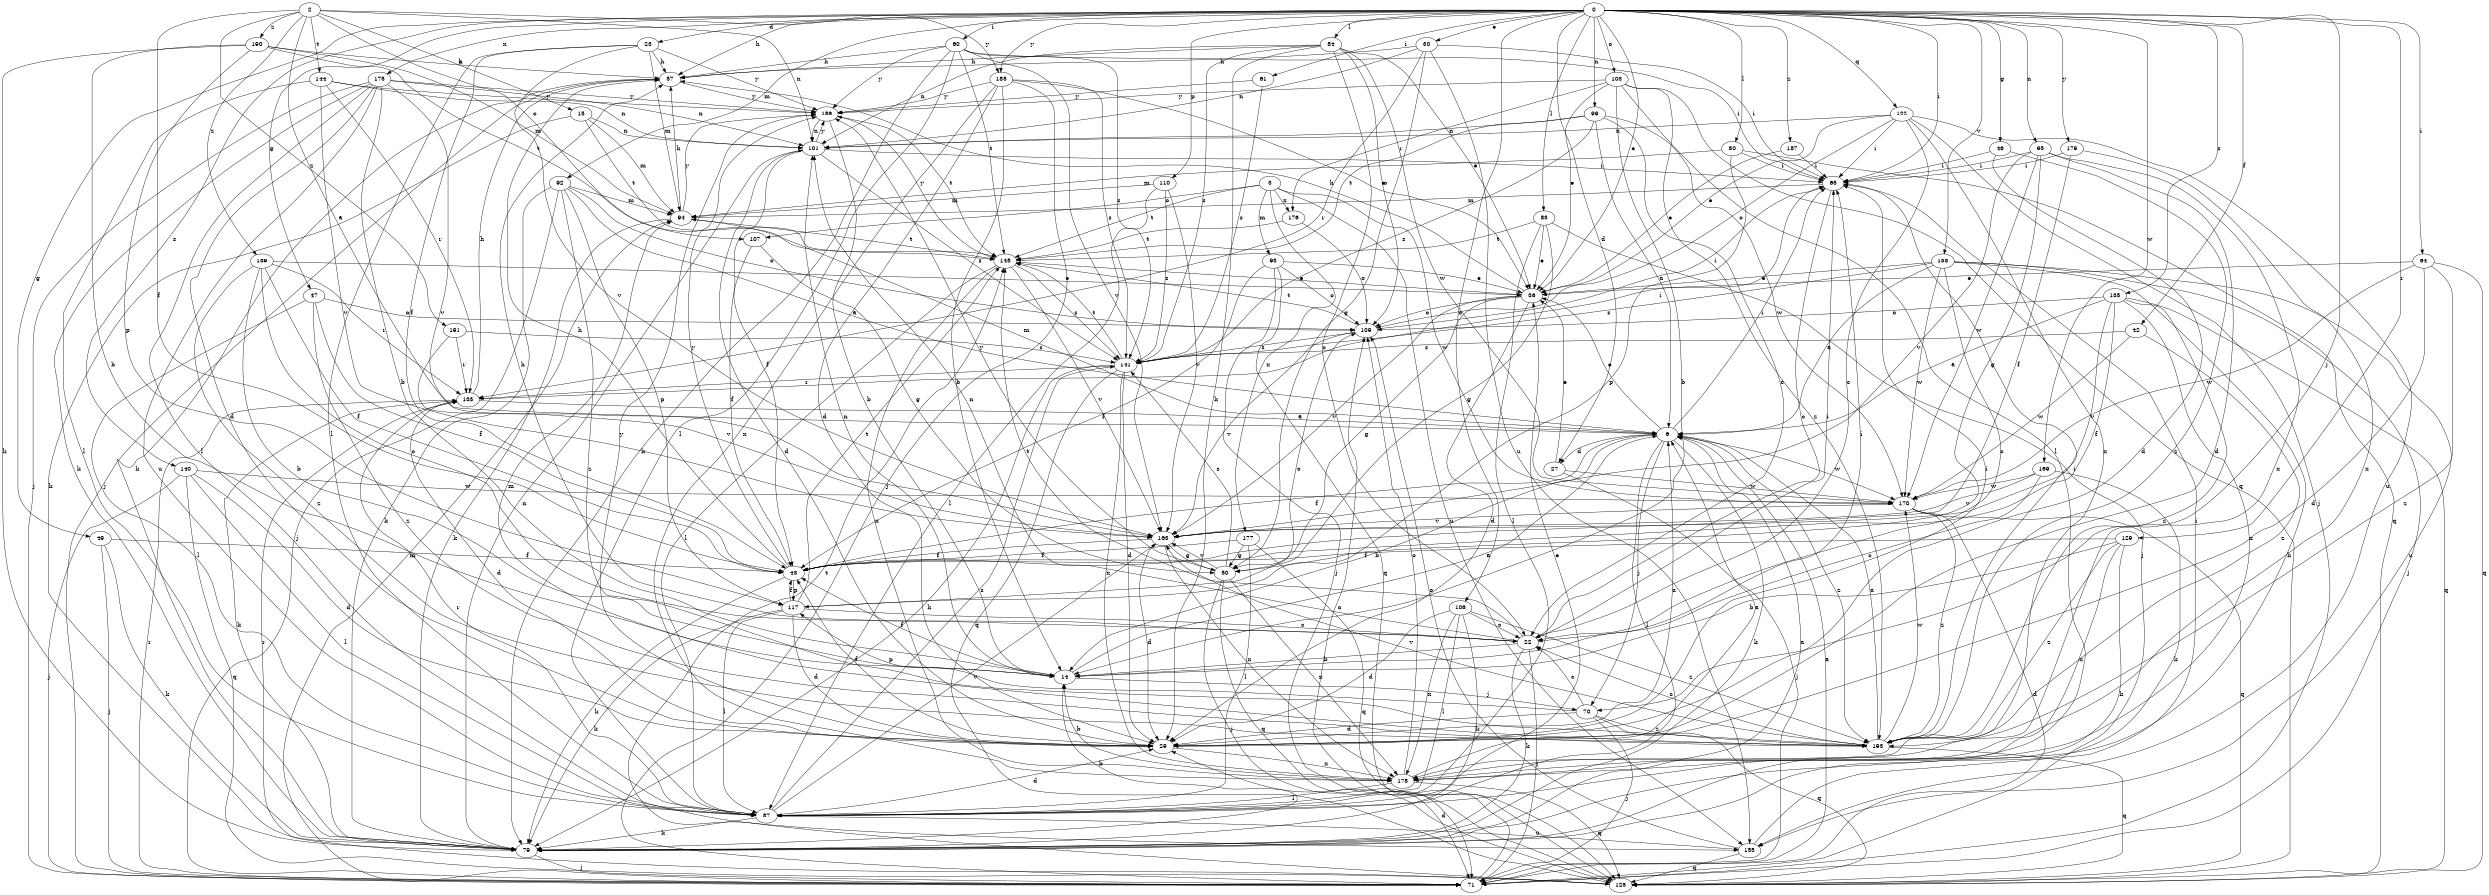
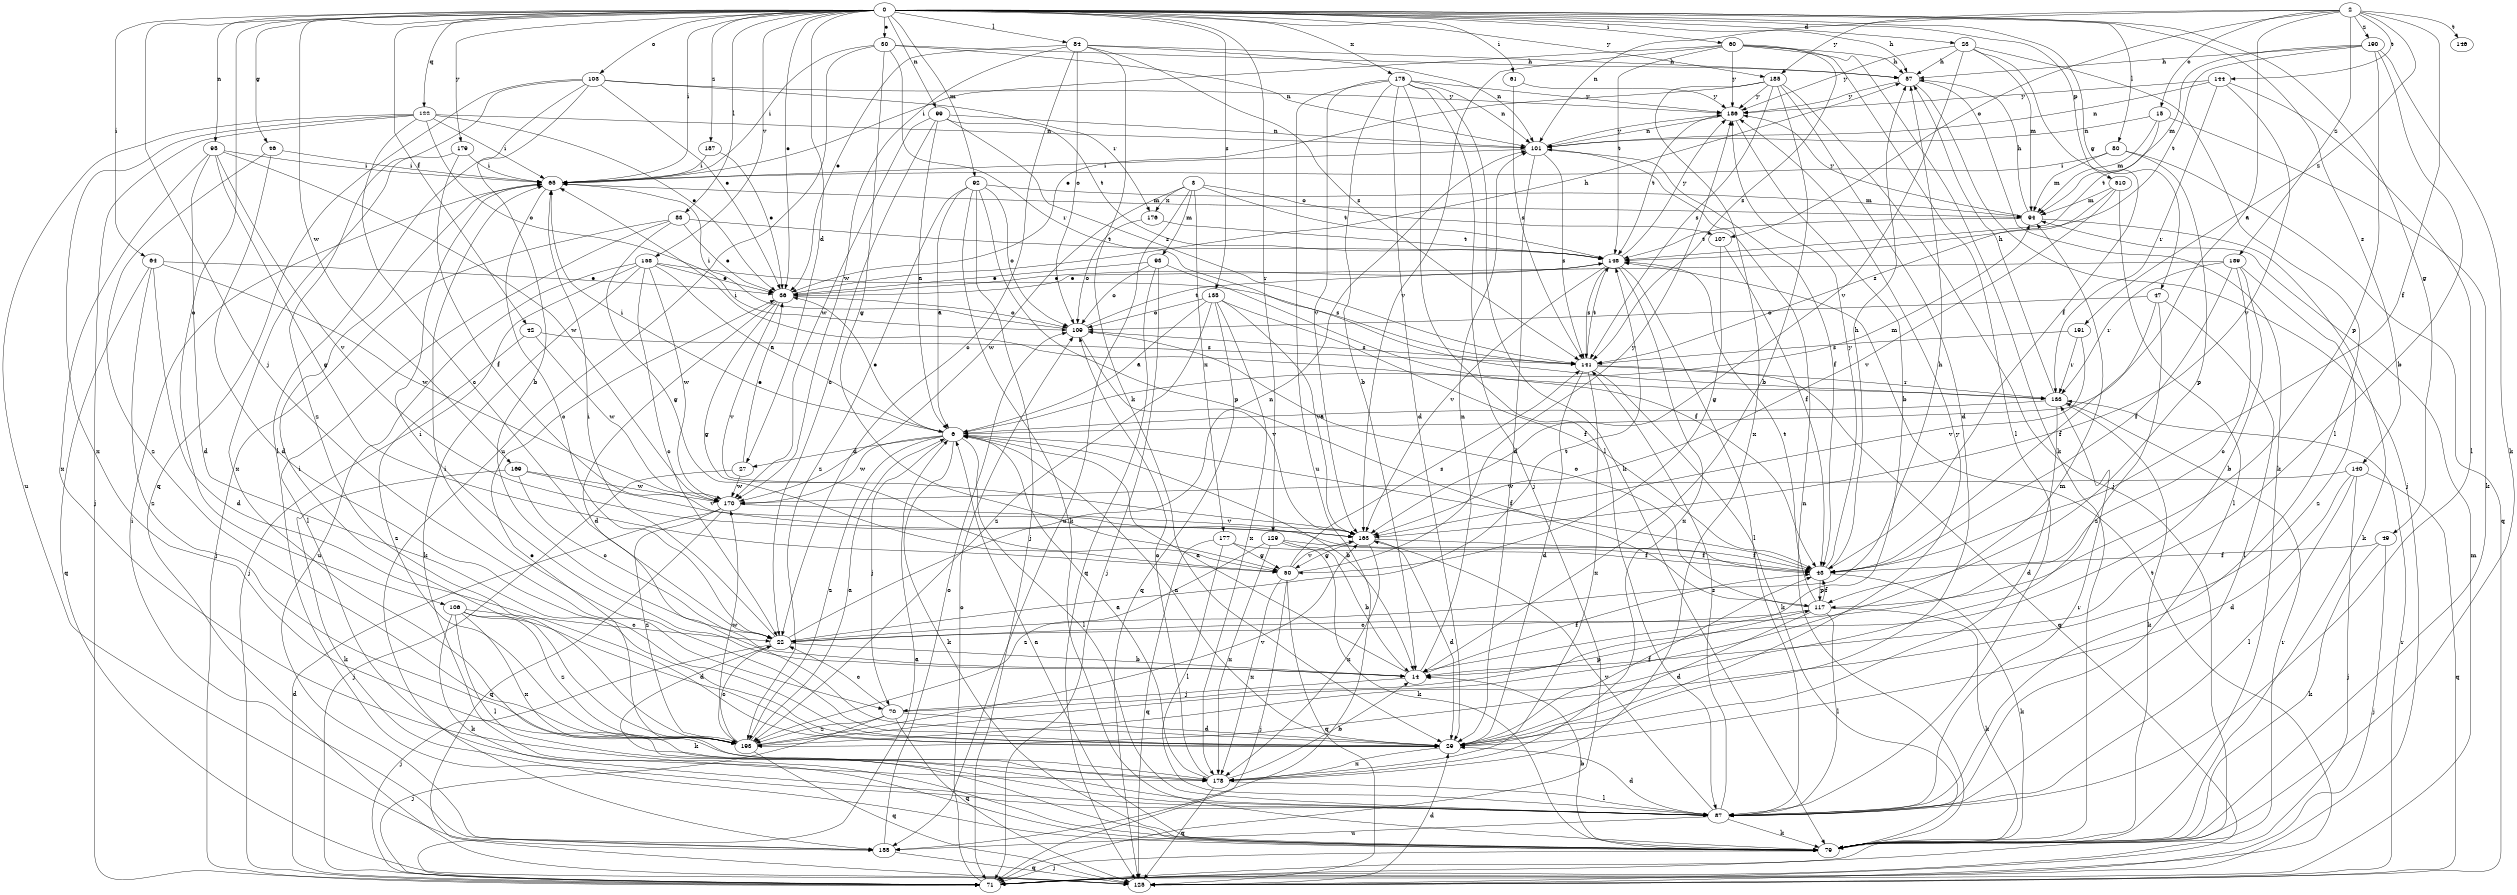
none -> (2462, 45)
(1165, 183) -> (2120, 183)
